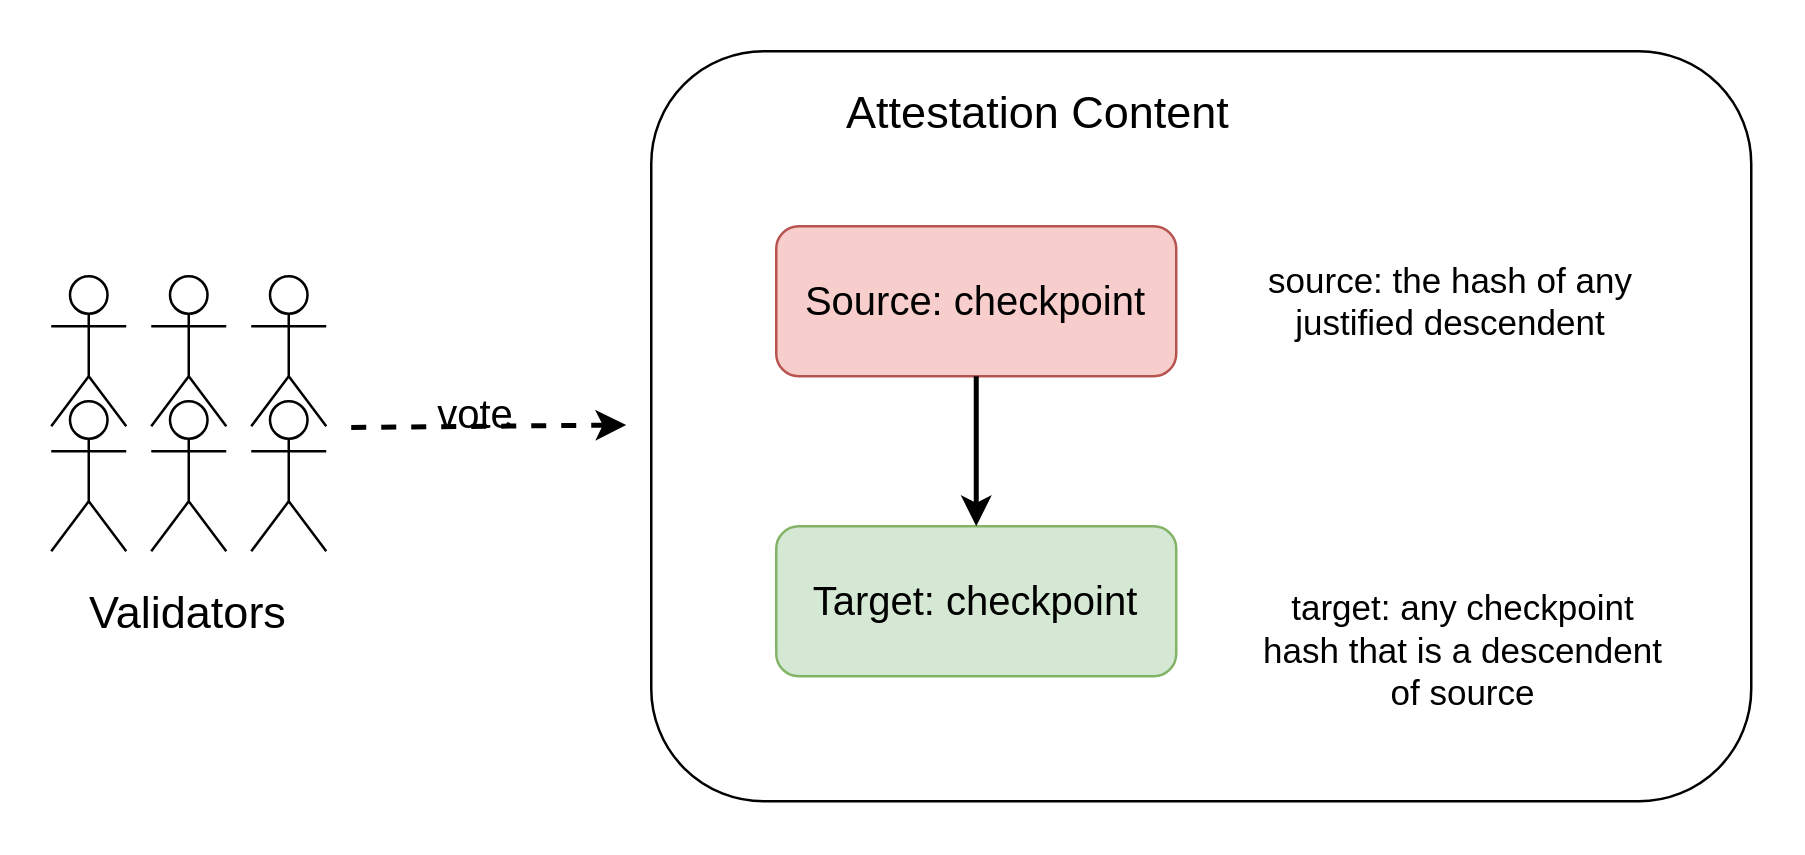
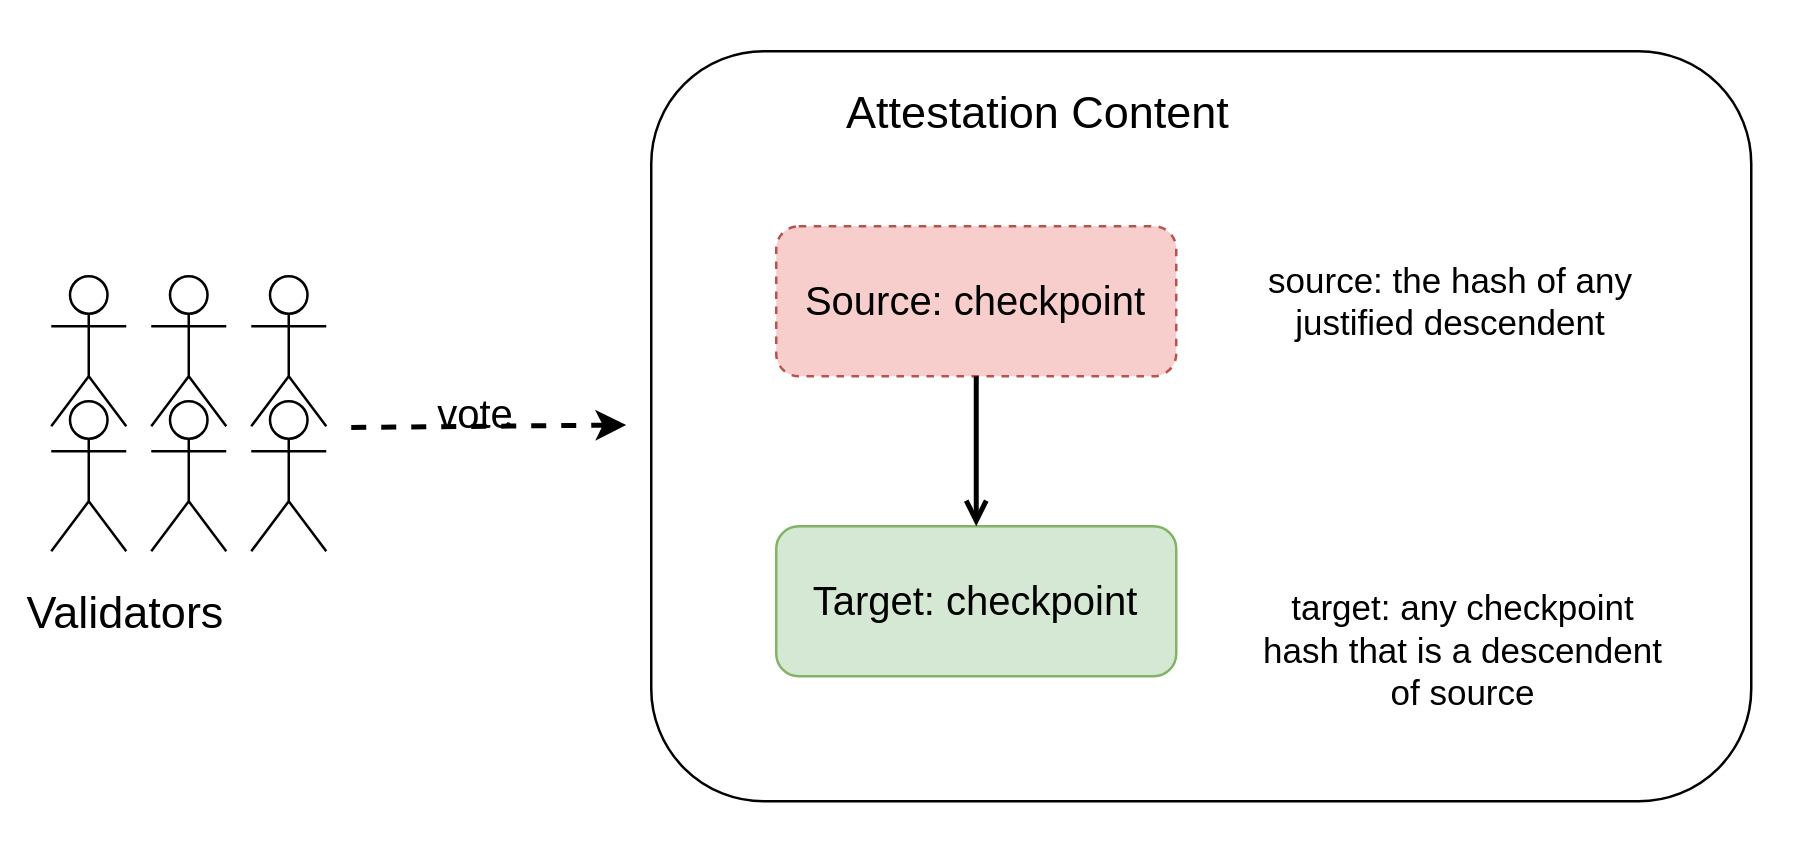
(976, 301) -> (976, 301)
(976, 503) -> (976, 506)
(189, 614) -> (126, 614)
